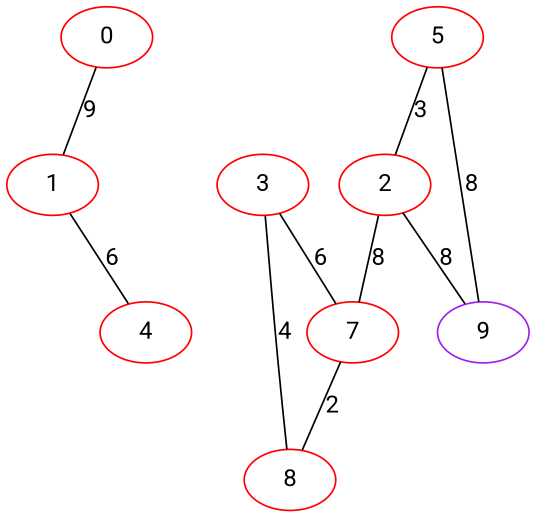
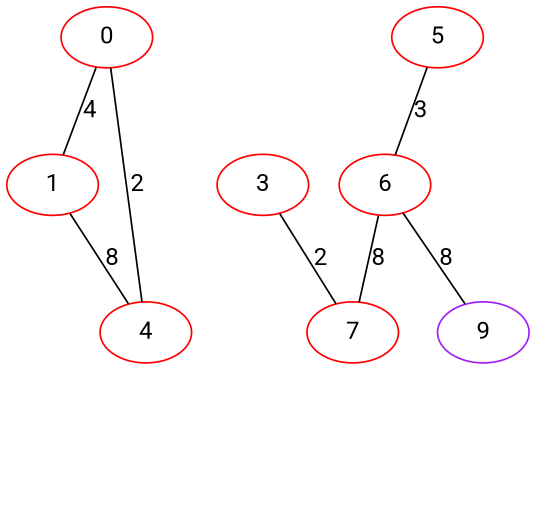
(90, 111) -> (90, 111)
none -> (126, 185)
(385, 185) -> (385, 185)
(460, 185) -> none
(112, 259) -> (112, 259)
(321, 259) -> (321, 259)
(290, 480) -> none
